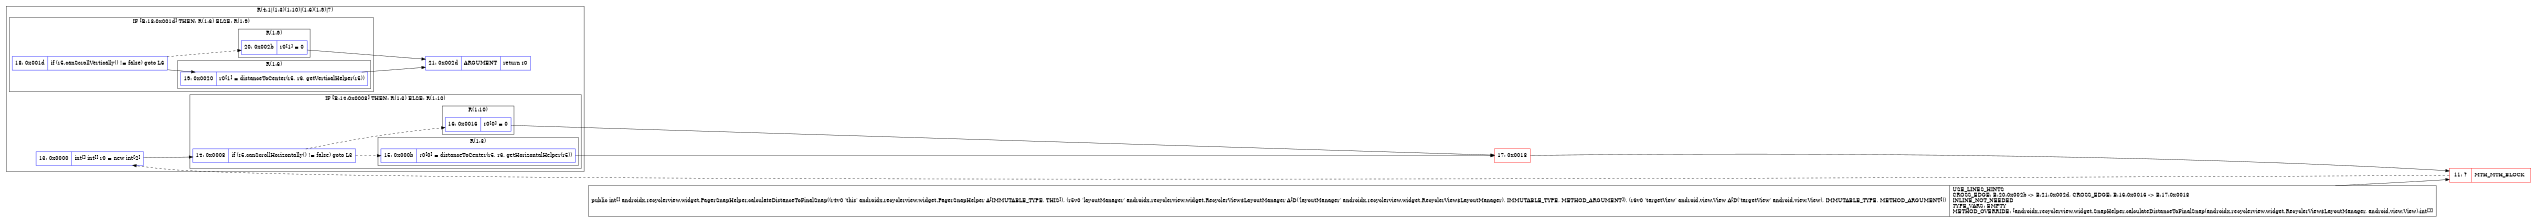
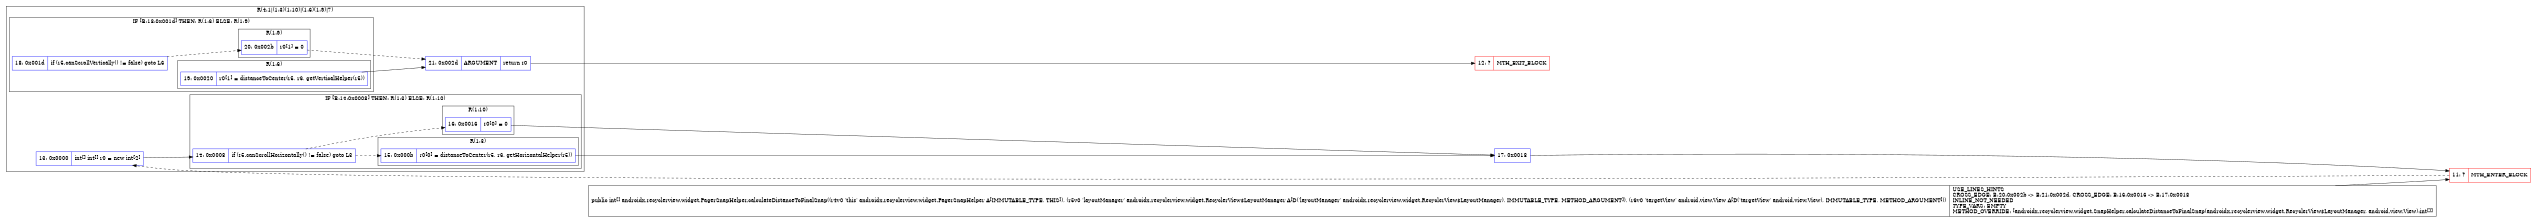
(364, 54) -> (364, 54)
none -> (1512, 63)
(180, 71) -> none
(1512, 156) -> (1512, 156)
(2499, 175) -> (2499, 175)
